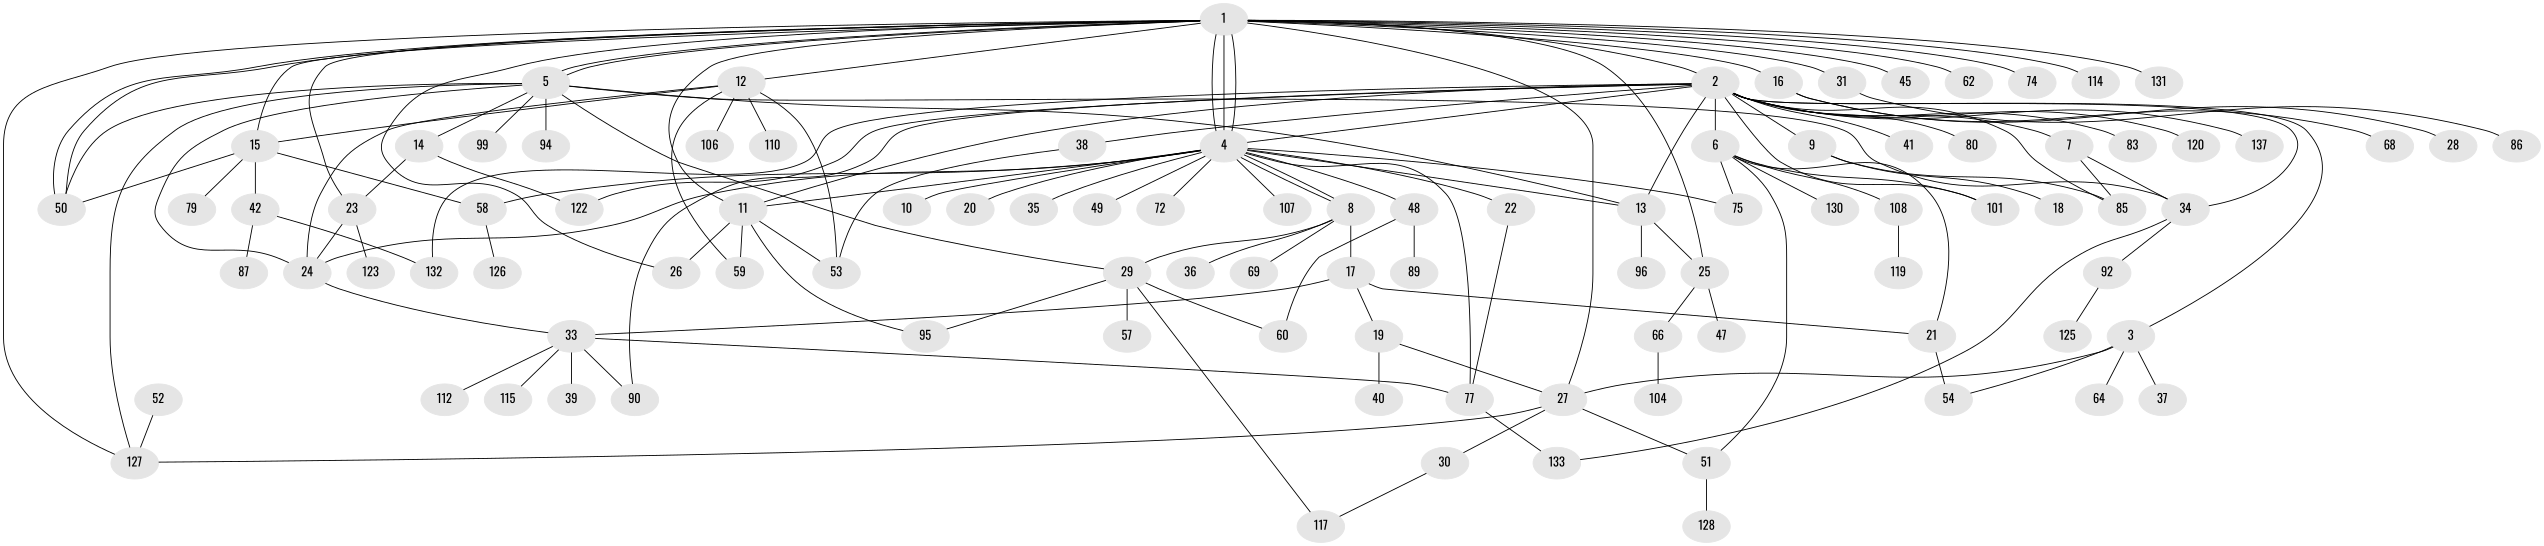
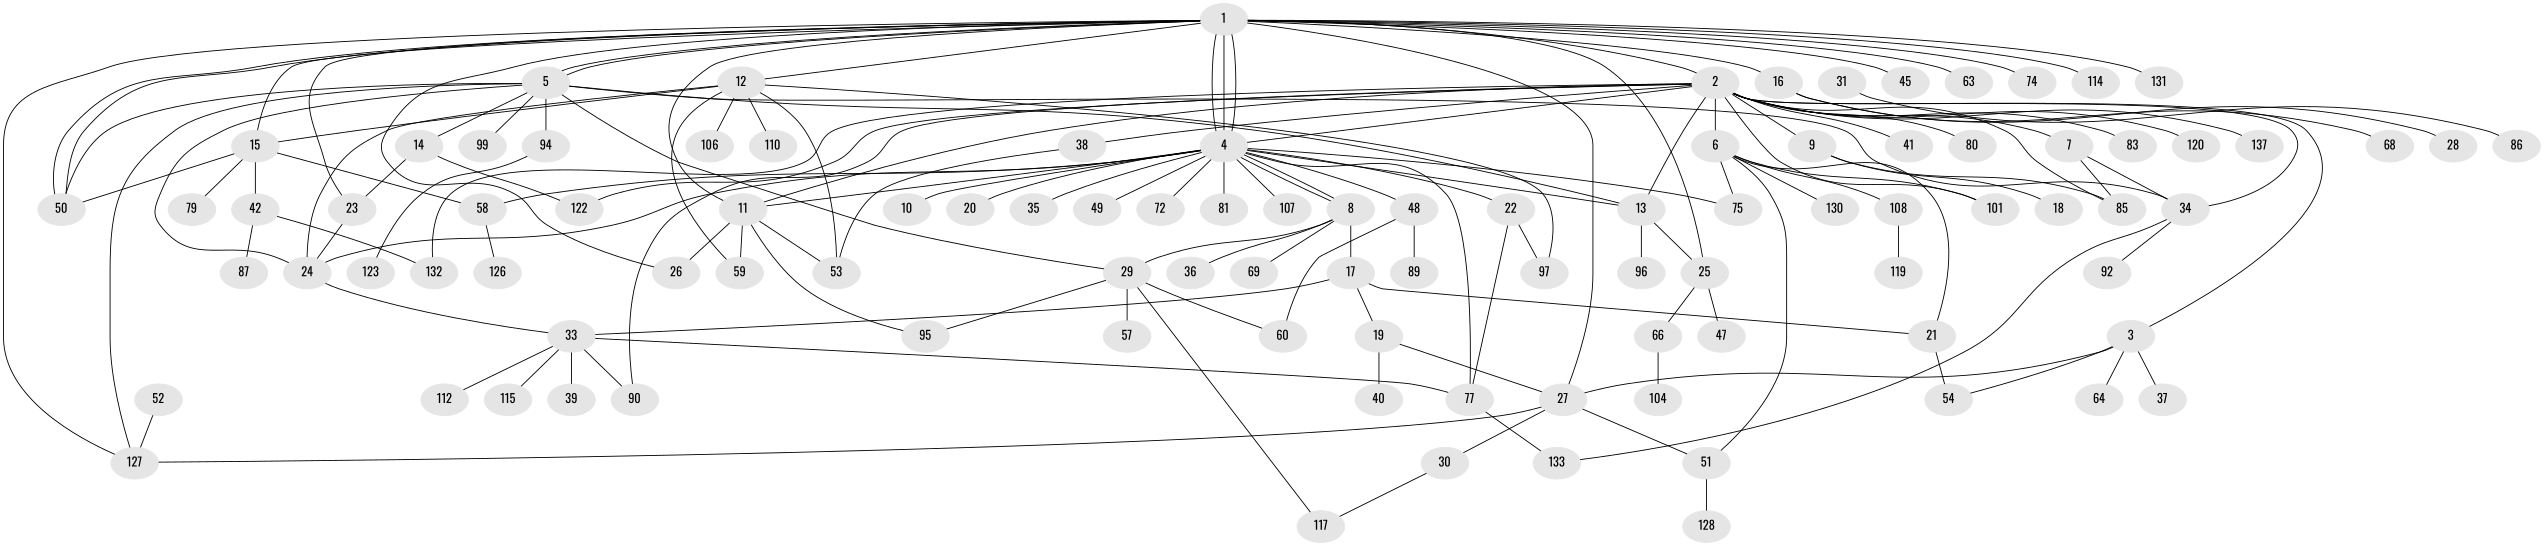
(1668, 46) -> none
(1969, 83) -> (1969, 83)
none -> (1224, 210)
(360, 236) -> (449, 178)
none -> (1544, 273)
(2068, 336) -> none
